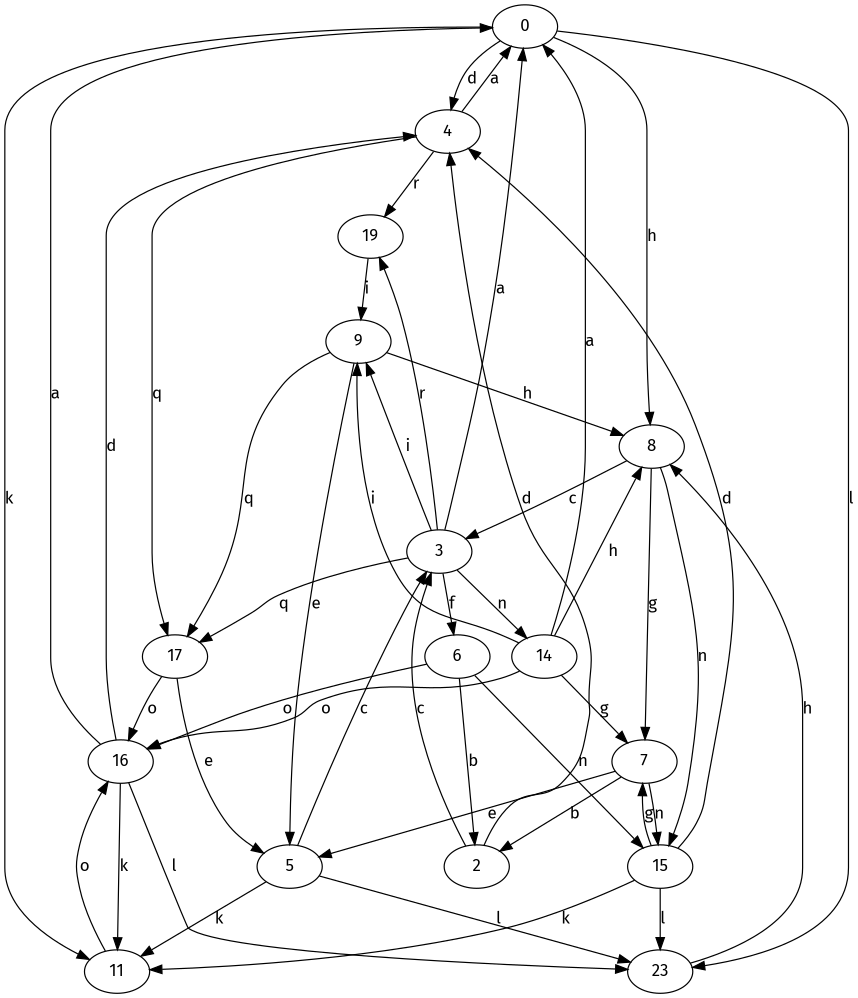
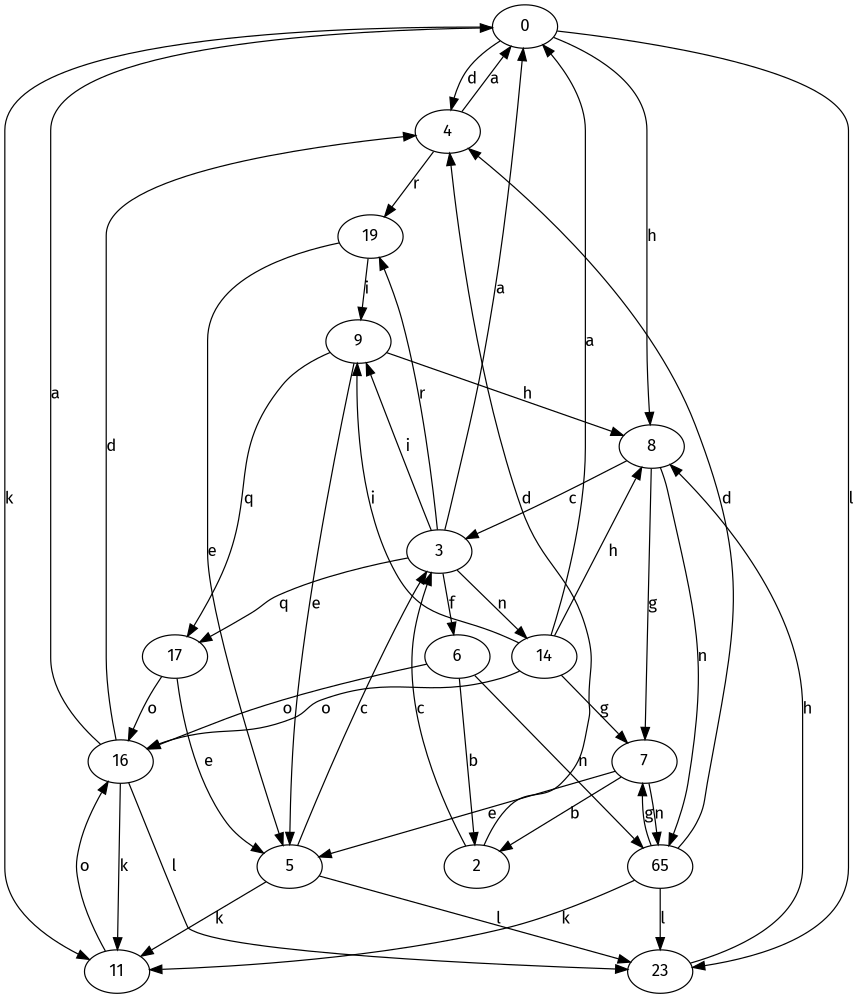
(152, 284) -> none
none -> (208, 504)
(660, 867) -> (660, 867)
